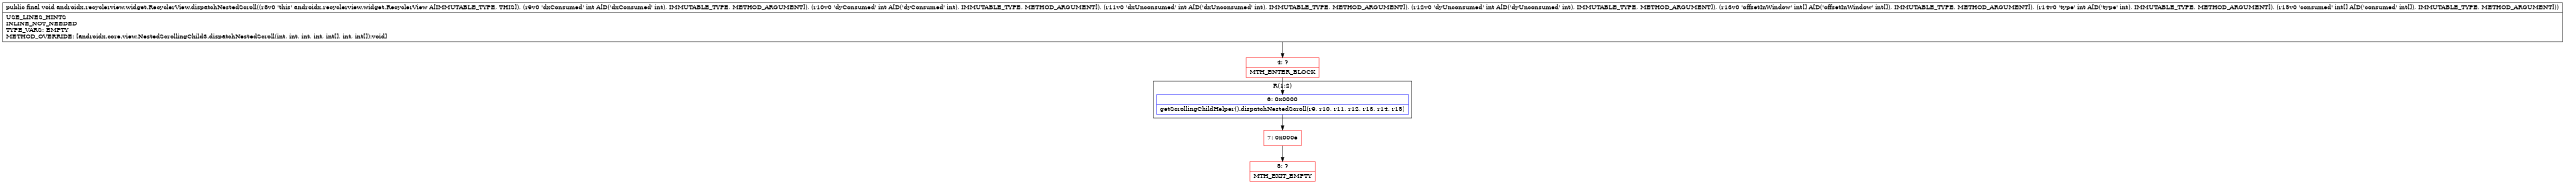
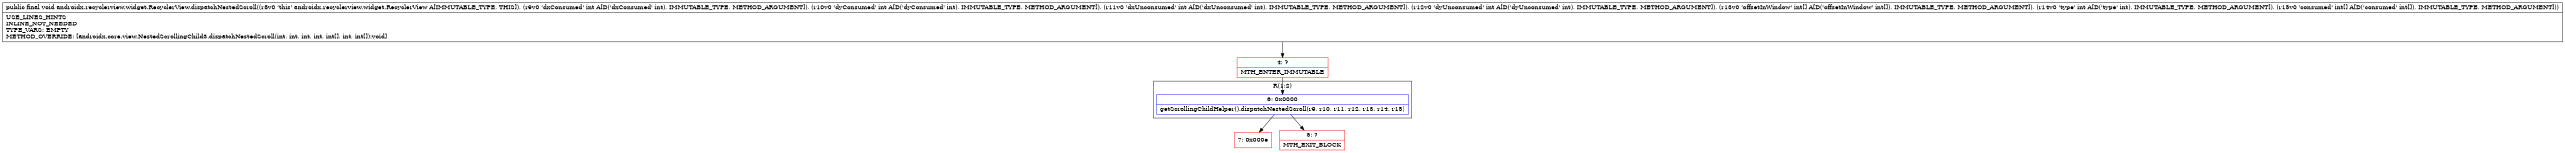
(1283, 72) -> (1283, 72)
(1283, 152) -> (1296, 121)
(1283, 176) -> (1312, 145)
